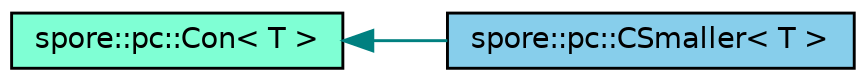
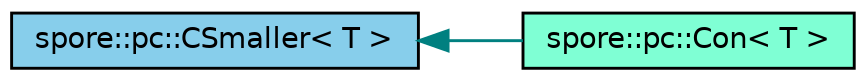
(410, 41) -> (486, 41)
